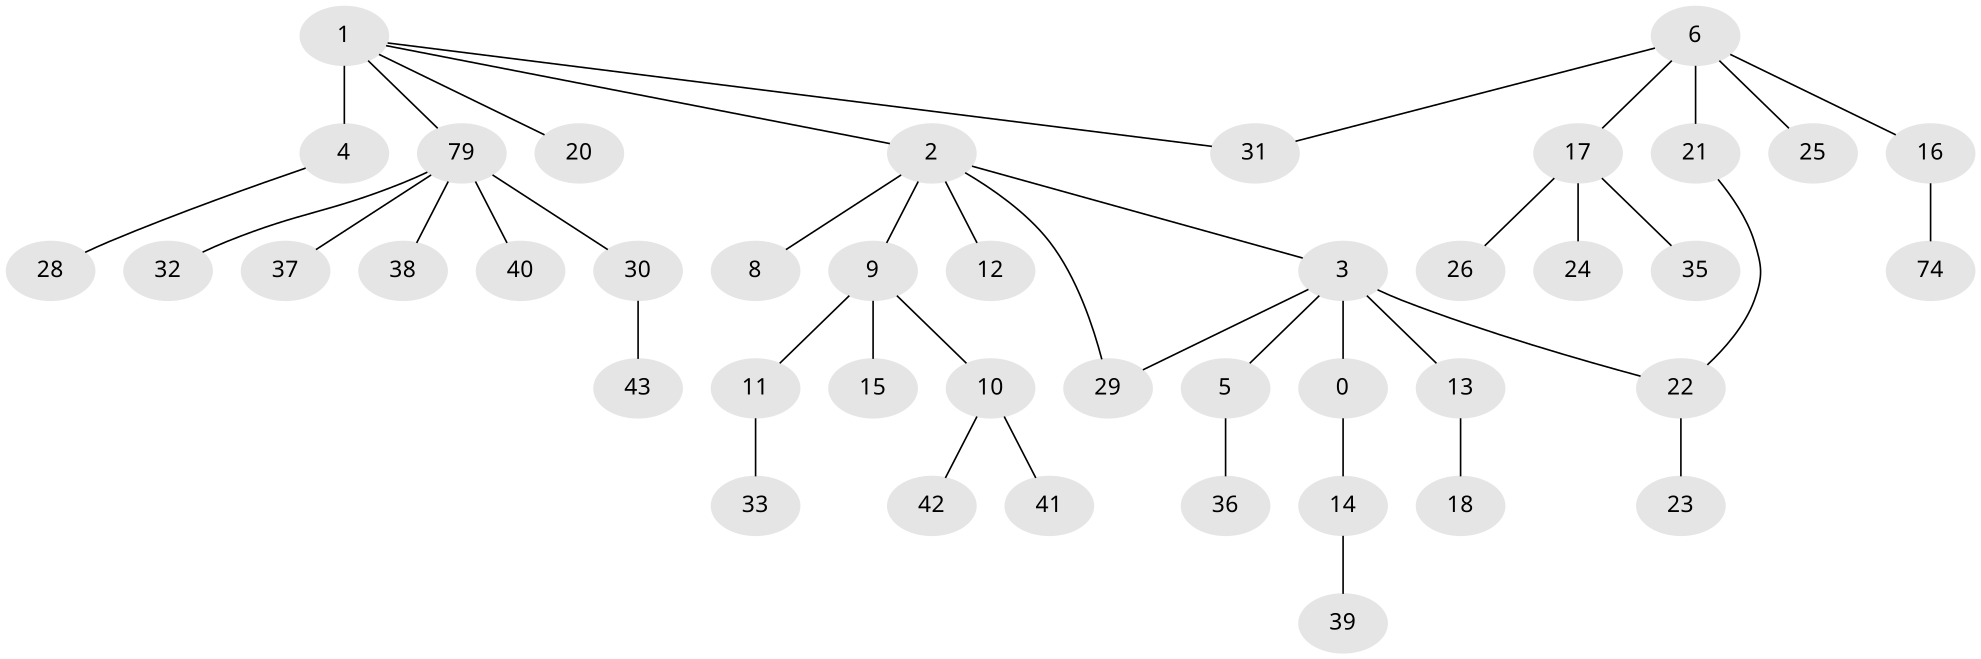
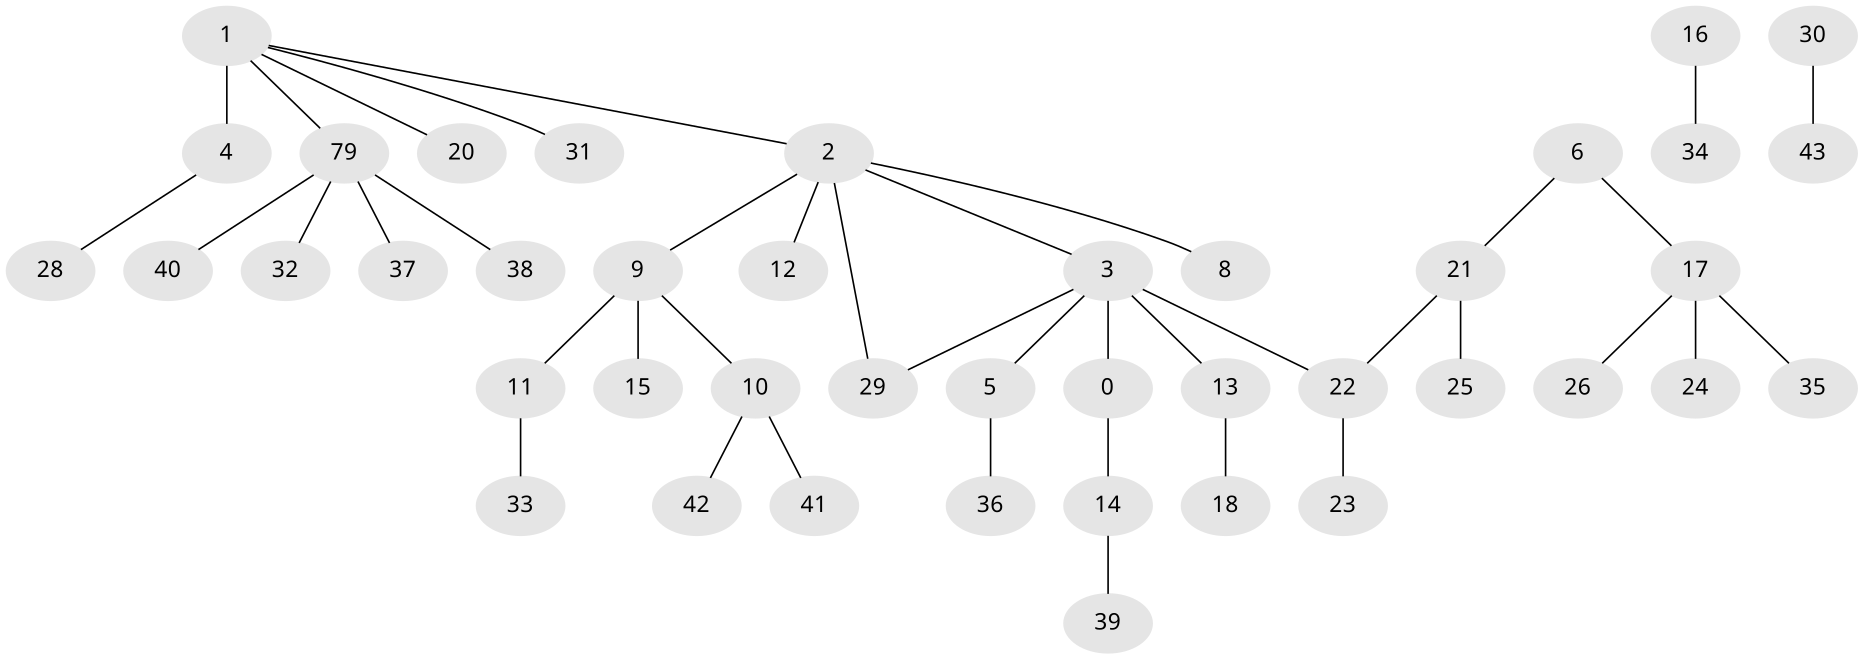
(1754, 94) -> (1461, 330)
(1475, 95) -> none
(1813, 95) -> none
(550, 212) -> none
(1931, 271) -> (1696, 153)
